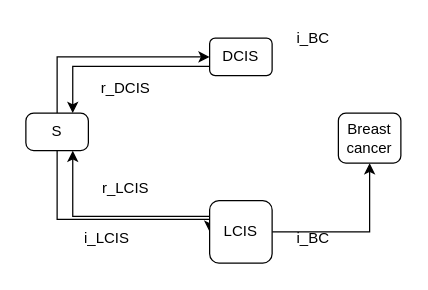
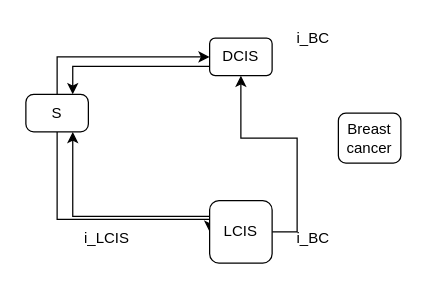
(126, 88) -> none
(57, 132) -> (57, 113)
(126, 188) -> none
(361, 232) -> (290, 138)
